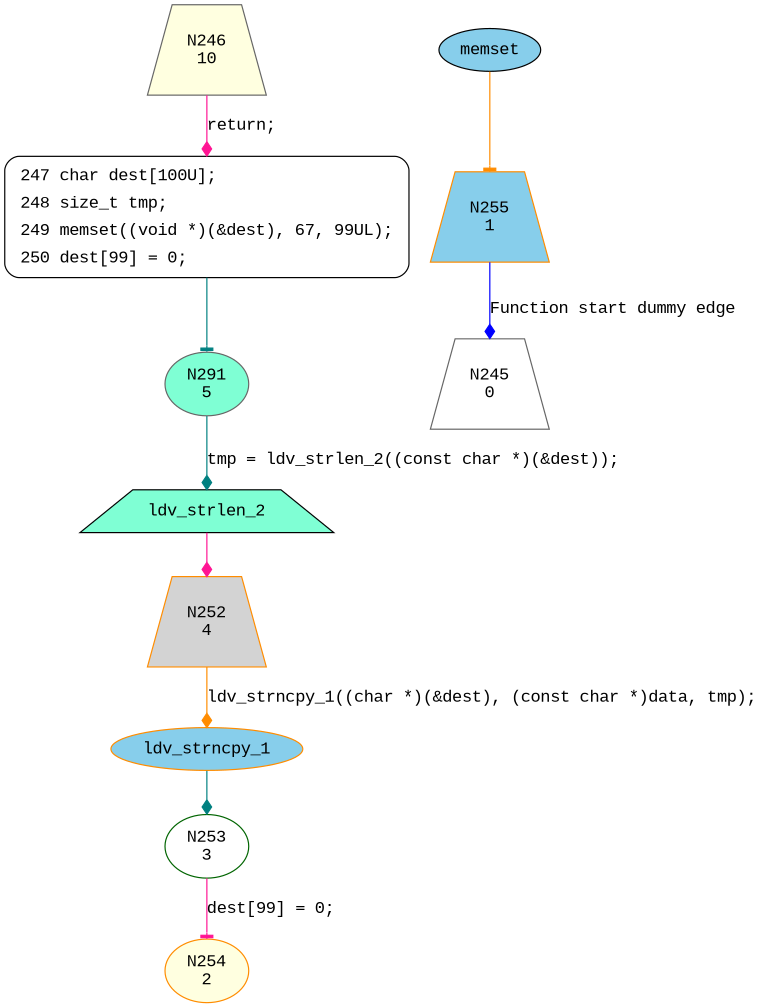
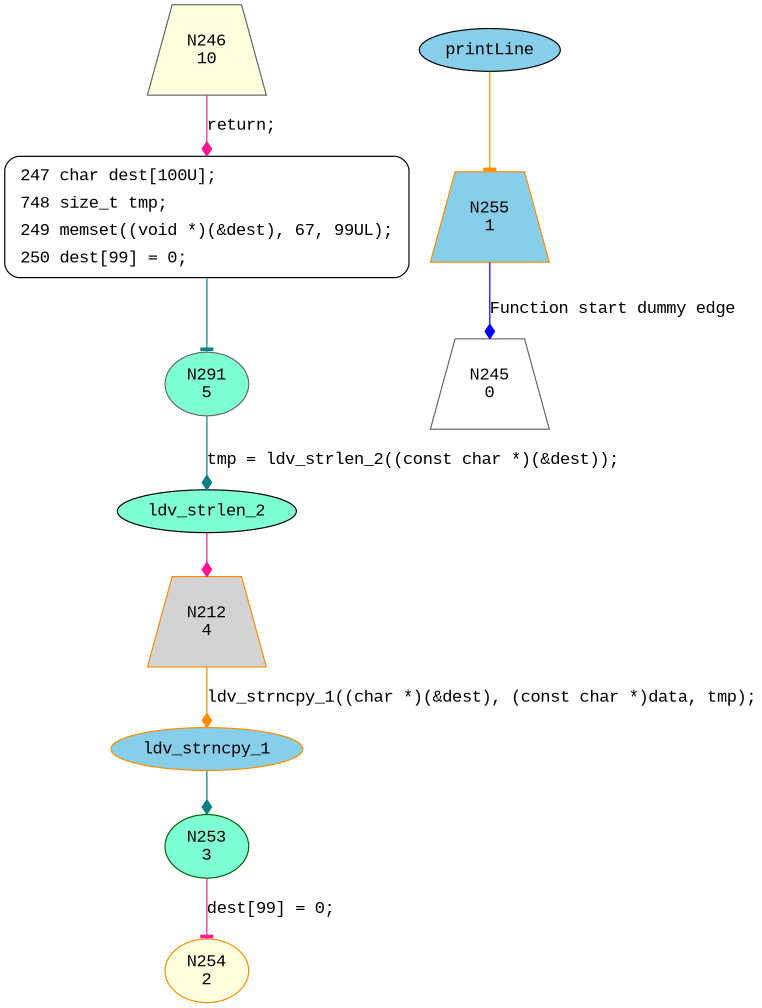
(490, 50) -> (490, 50)
(35, 203) -> (35, 203)
(207, 511) -> (207, 511)
(207, 622) -> (207, 622)
(207, 846) -> (207, 846)
